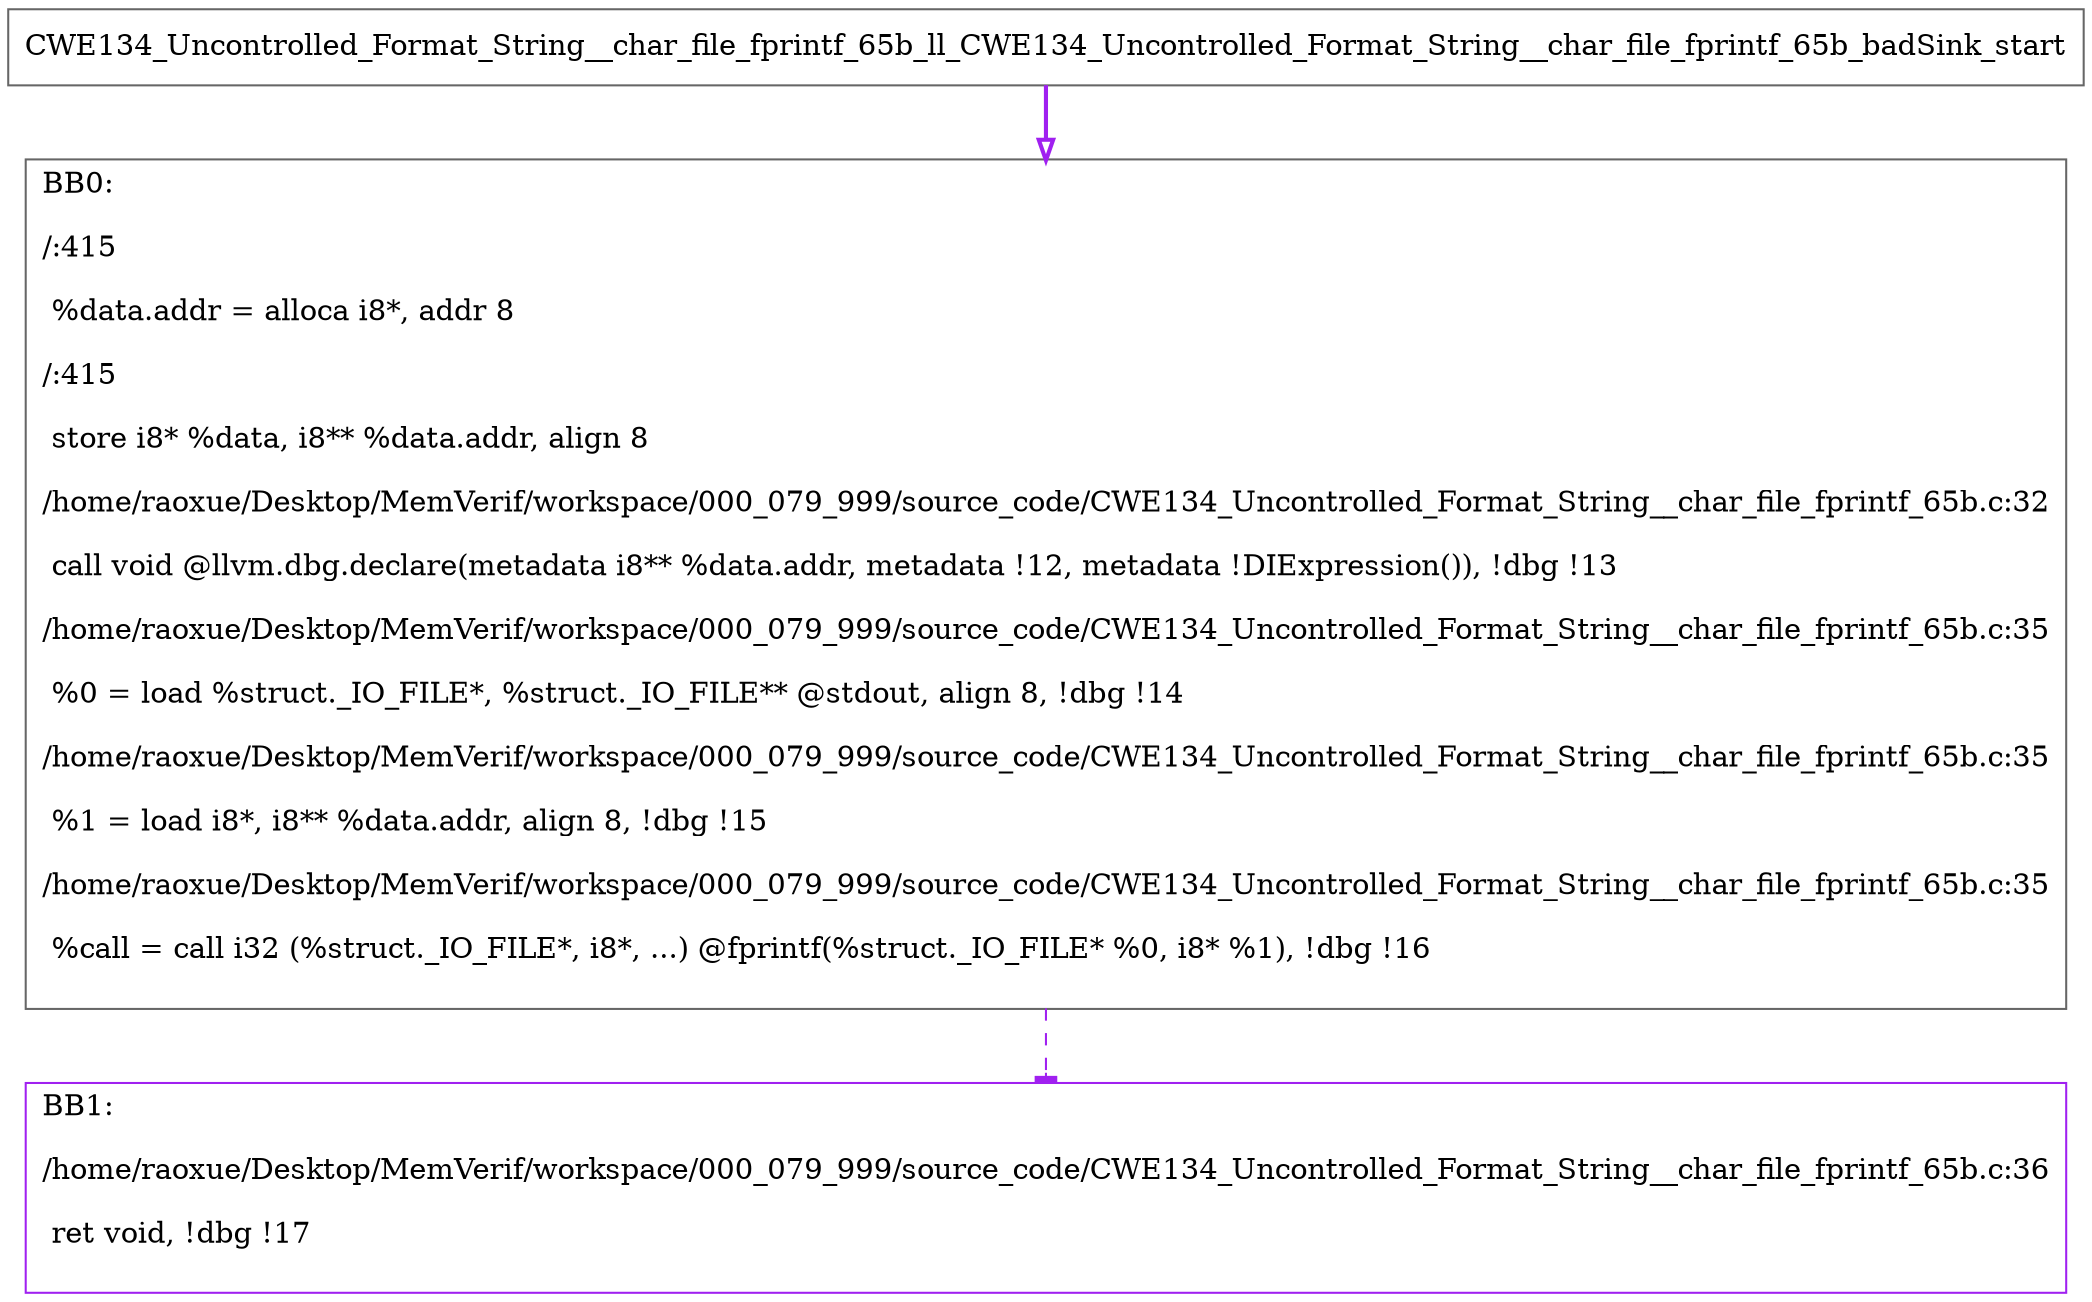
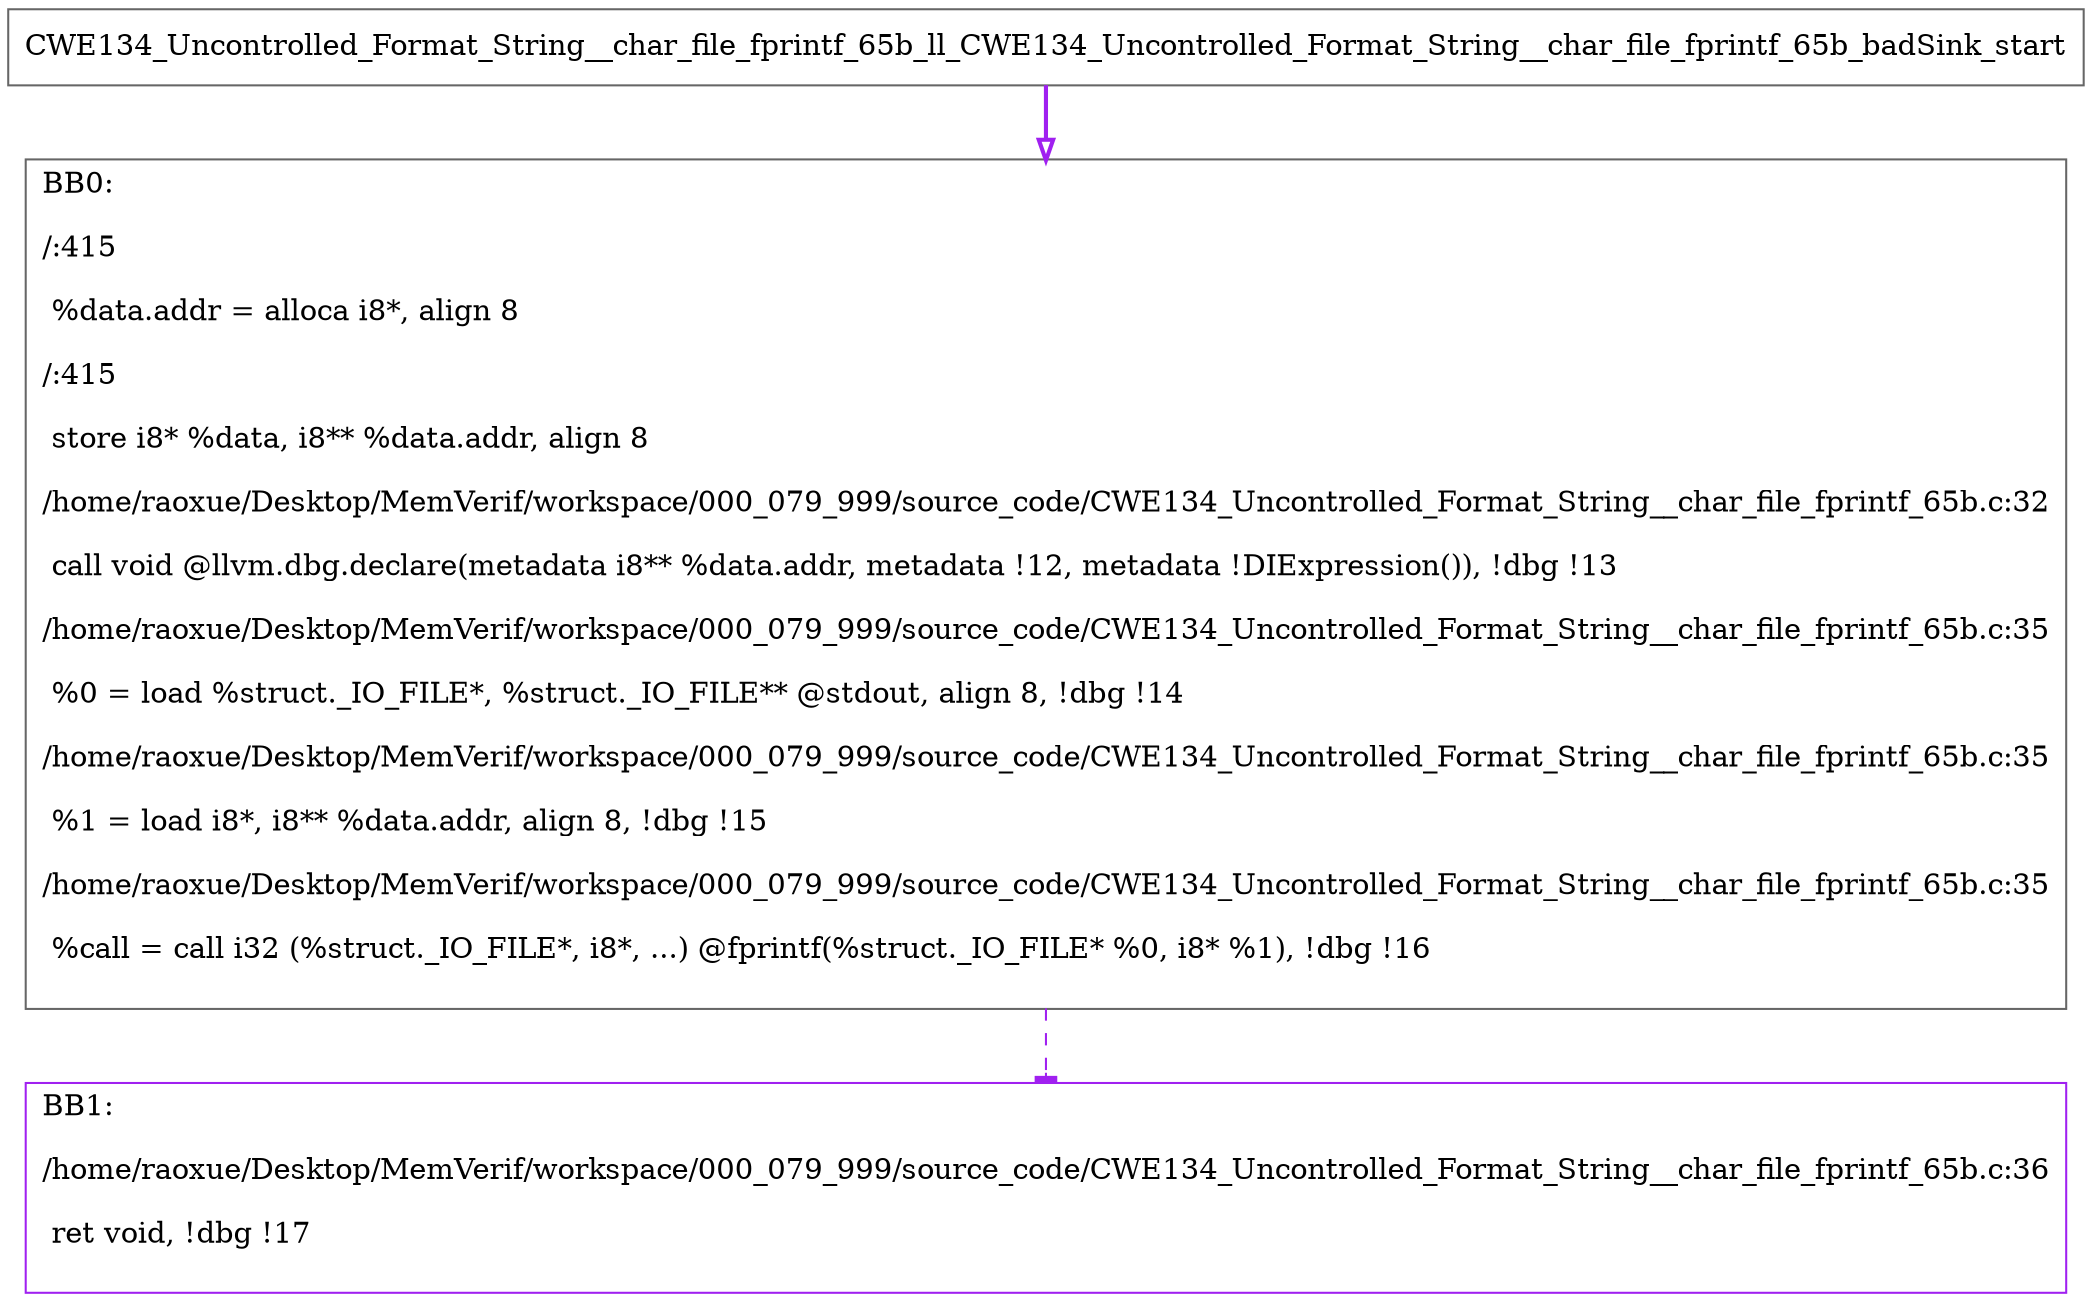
(279, 312) -> (281, 312)
